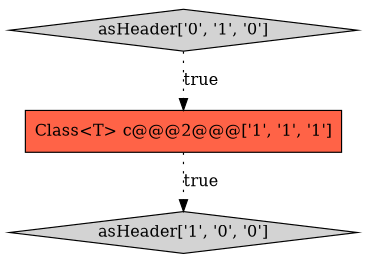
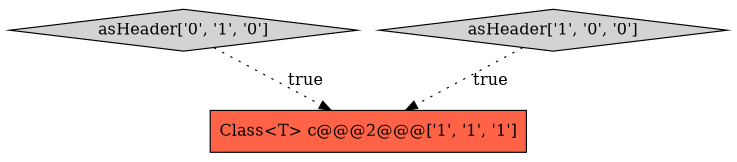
(183, 176) -> (469, 76)
